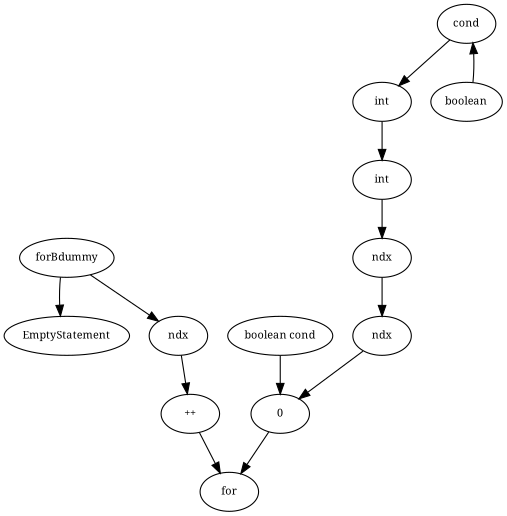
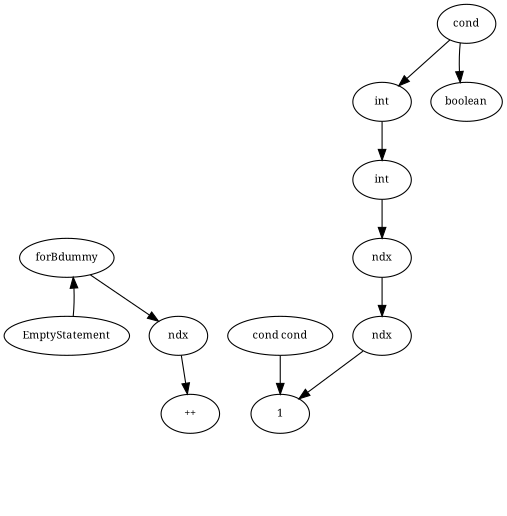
(474, 68) -> (459, 57)
(60, 291) -> (74, 302)
(280, 336) -> (280, 336)
(280, 414) -> (280, 414)
(229, 492) -> none
